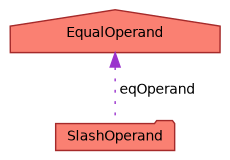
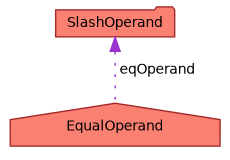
(115, 95) -> (115, 77)
